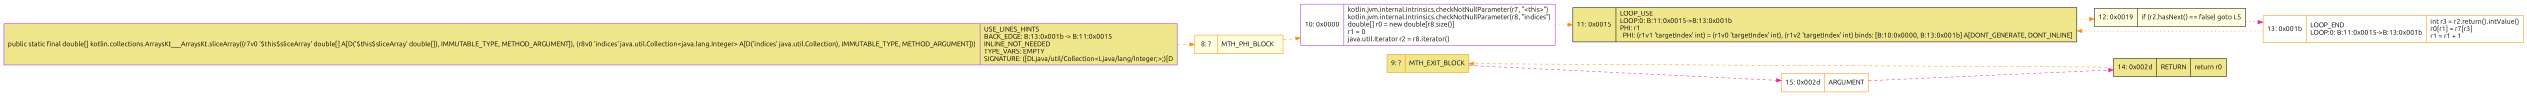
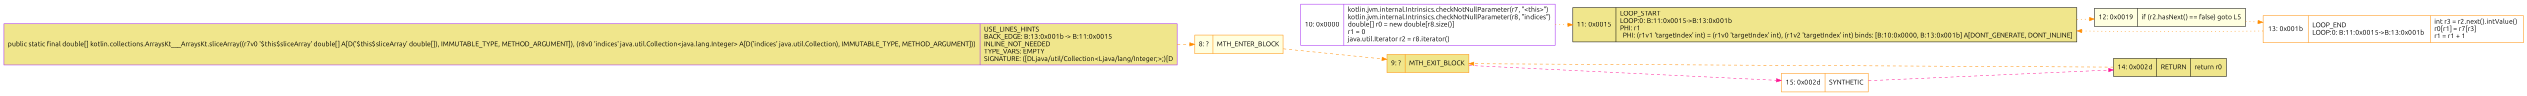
(1637, 13) -> (1640, 13)
(2252, 22) -> (2252, 22)
(2475, 22) -> (2476, 22)
(1289, 39) -> (1333, 54)
(1248, 44) -> (1248, 44)
(1846, 82) -> (1846, 82)
